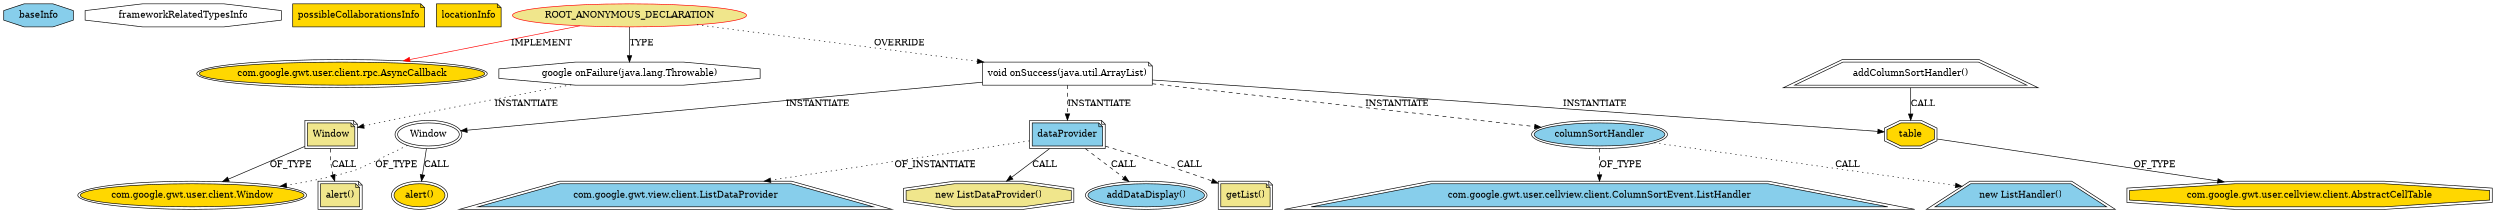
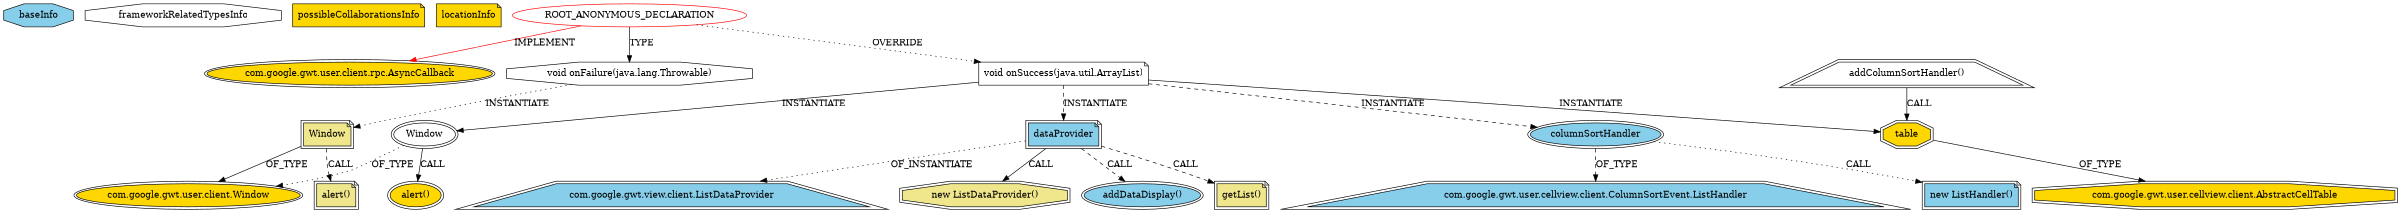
(630, 15) -> (630, 15)
(630, 74) -> (630, 74)
(2021, 195) -> (1972, 195)
